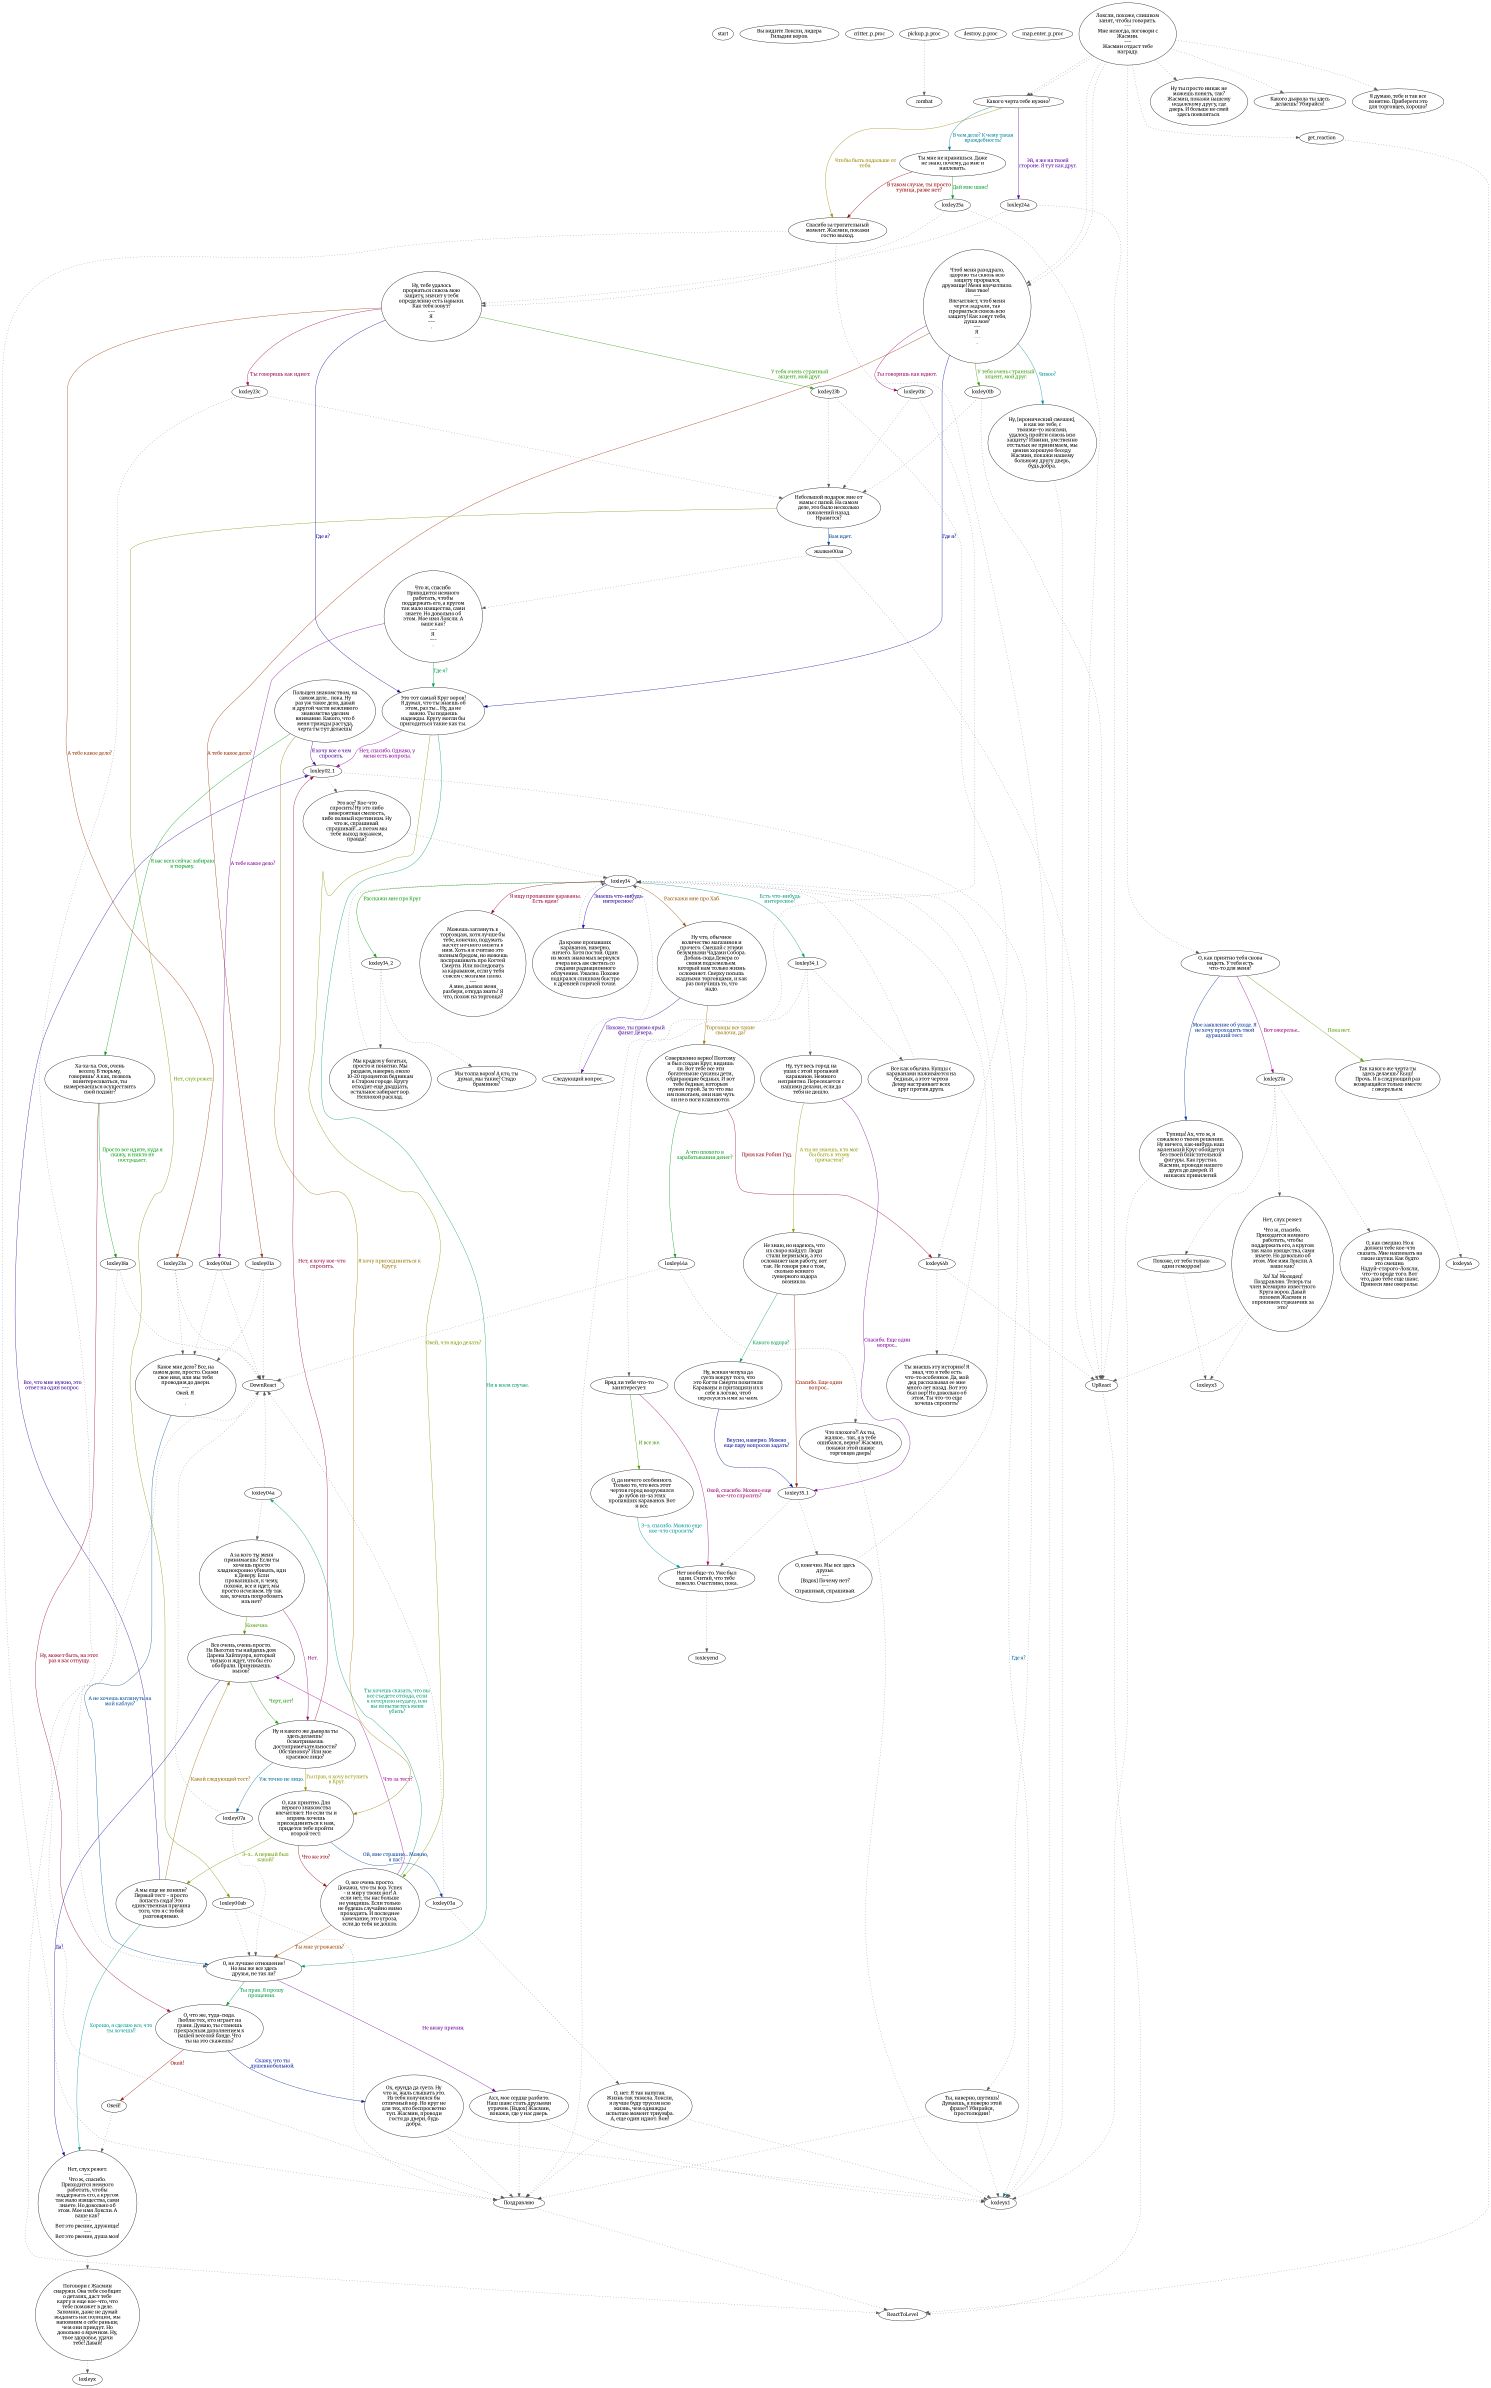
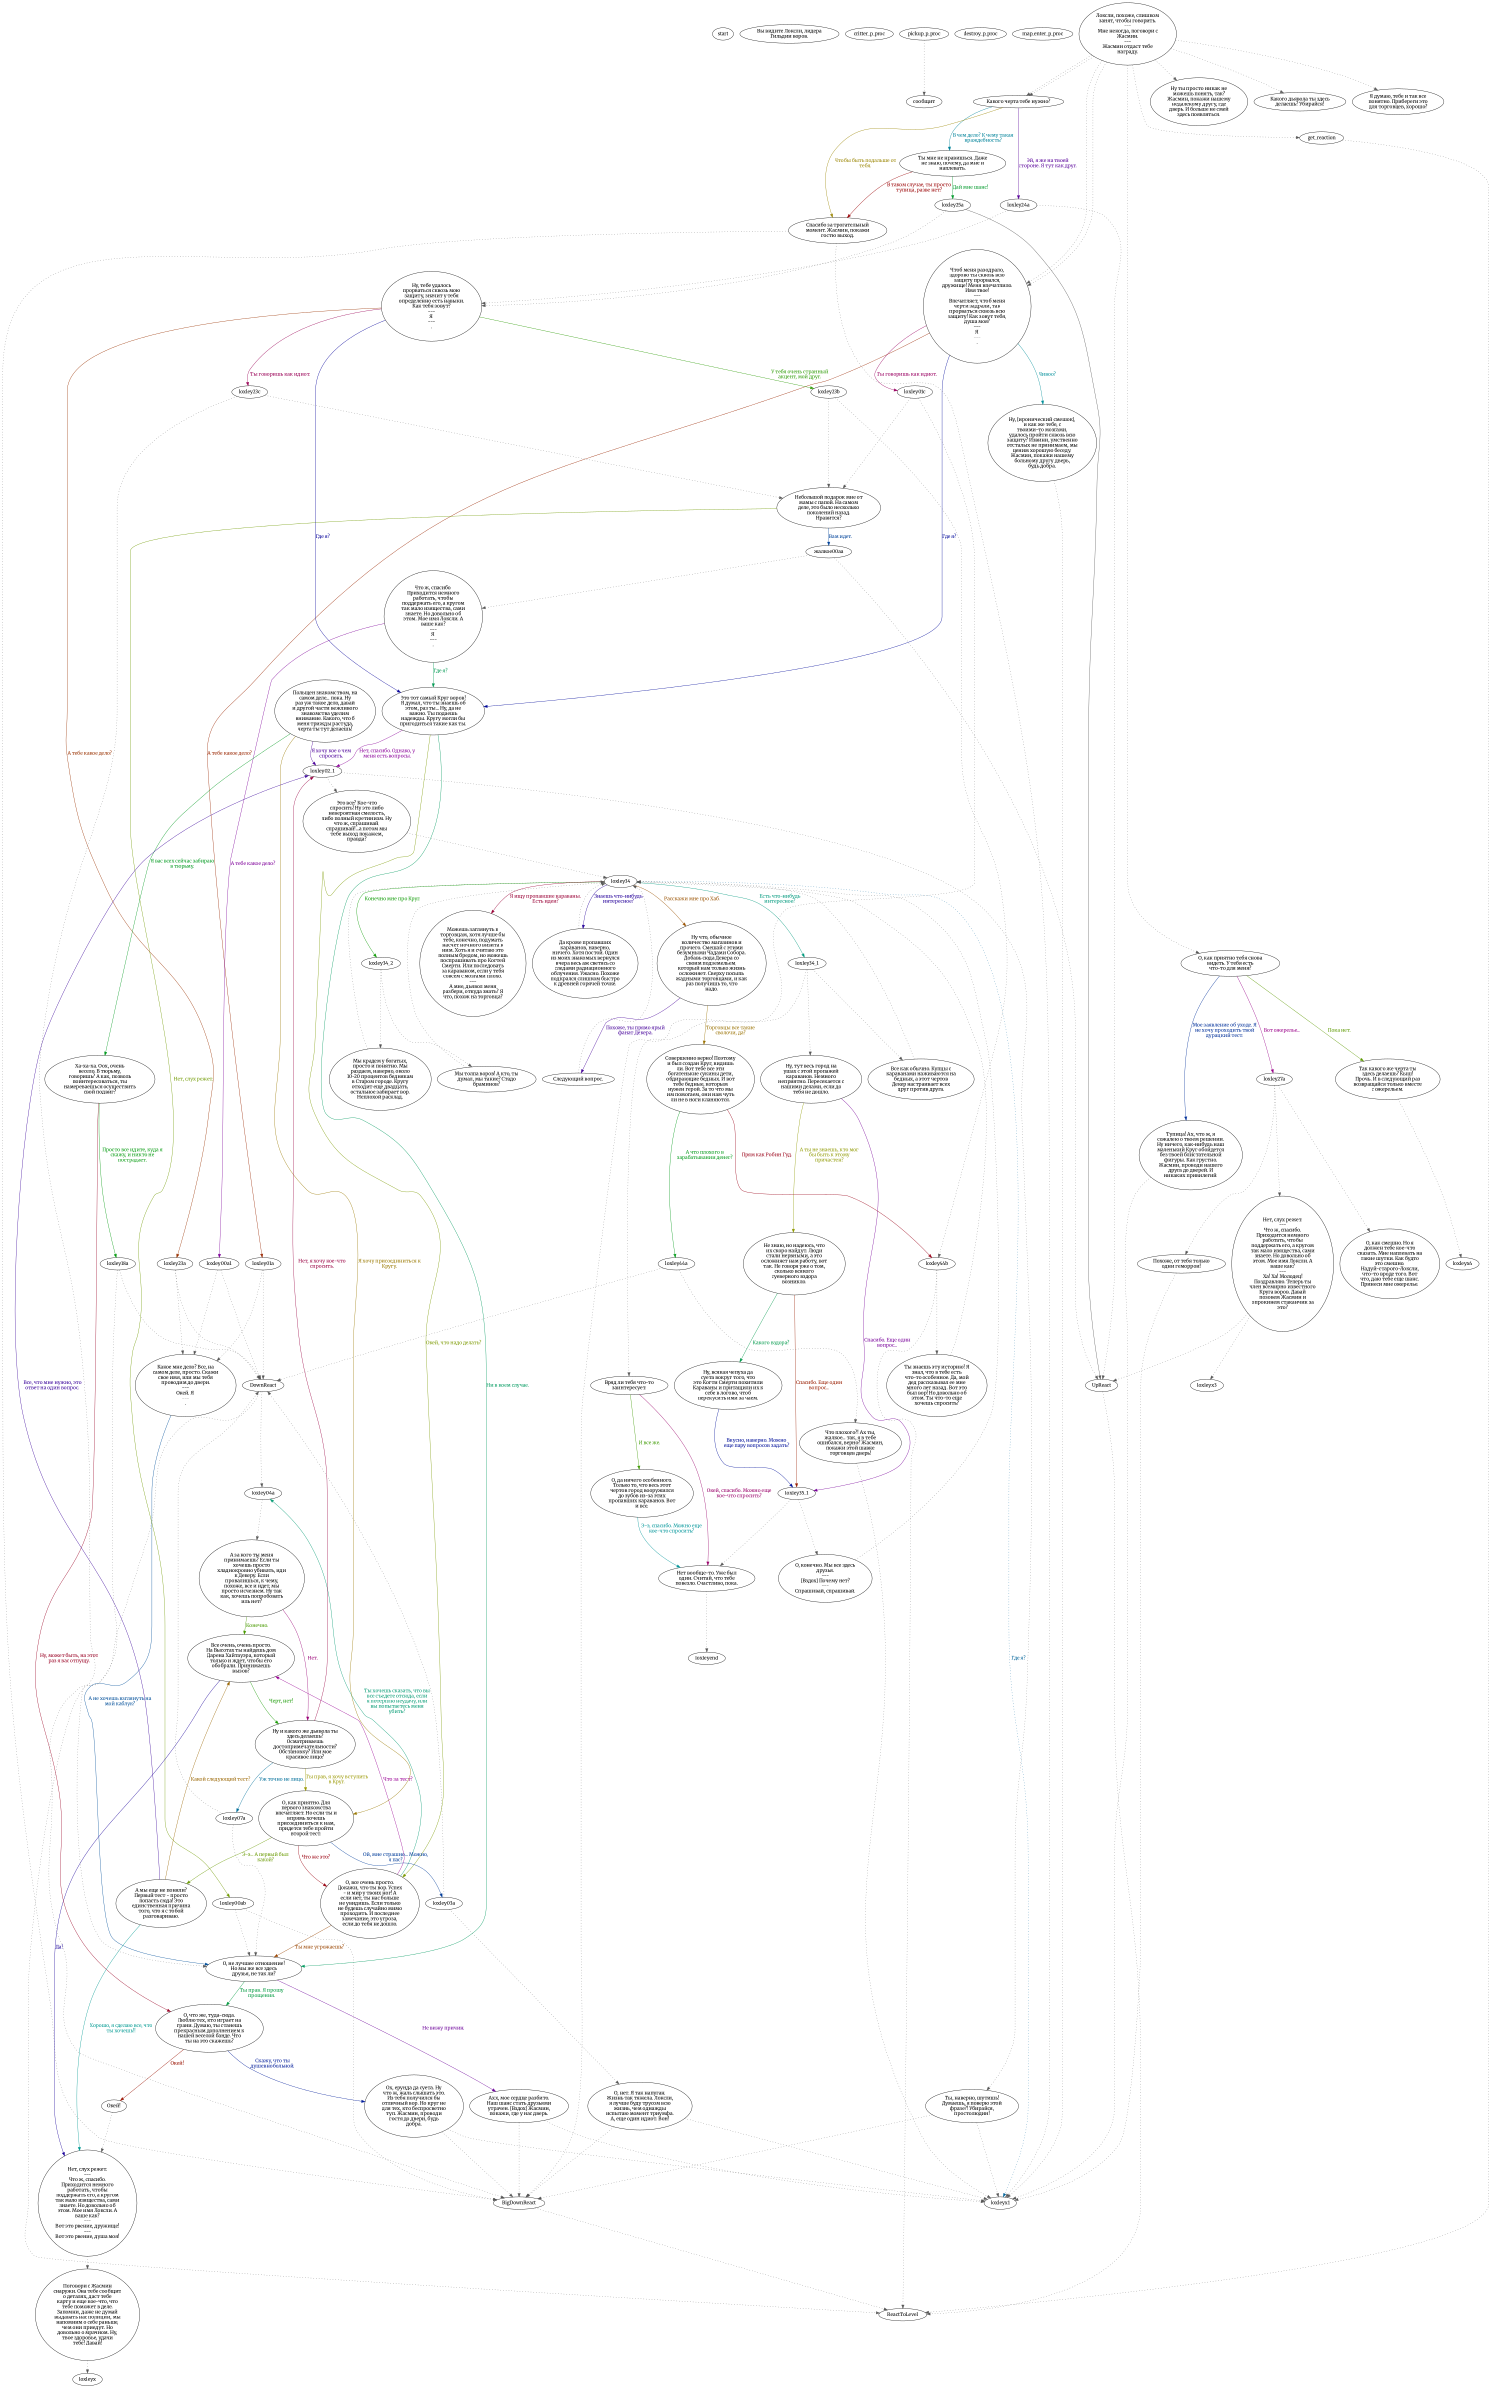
(924, 102) -> (924, 102)
(983, 392) -> none
(1088, 765) -> (1088, 765)
(393, 899) -> (393, 899)
none -> (420, 909)
(1018, 1324) -> (909, 1759)
(1194, 1324) -> (1141, 1765)
(265, 1441) -> (261, 1438)
(519, 2203) -> (519, 2203)
